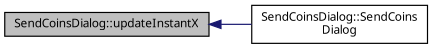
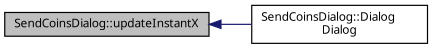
(340, 24) -> (340, 24)
